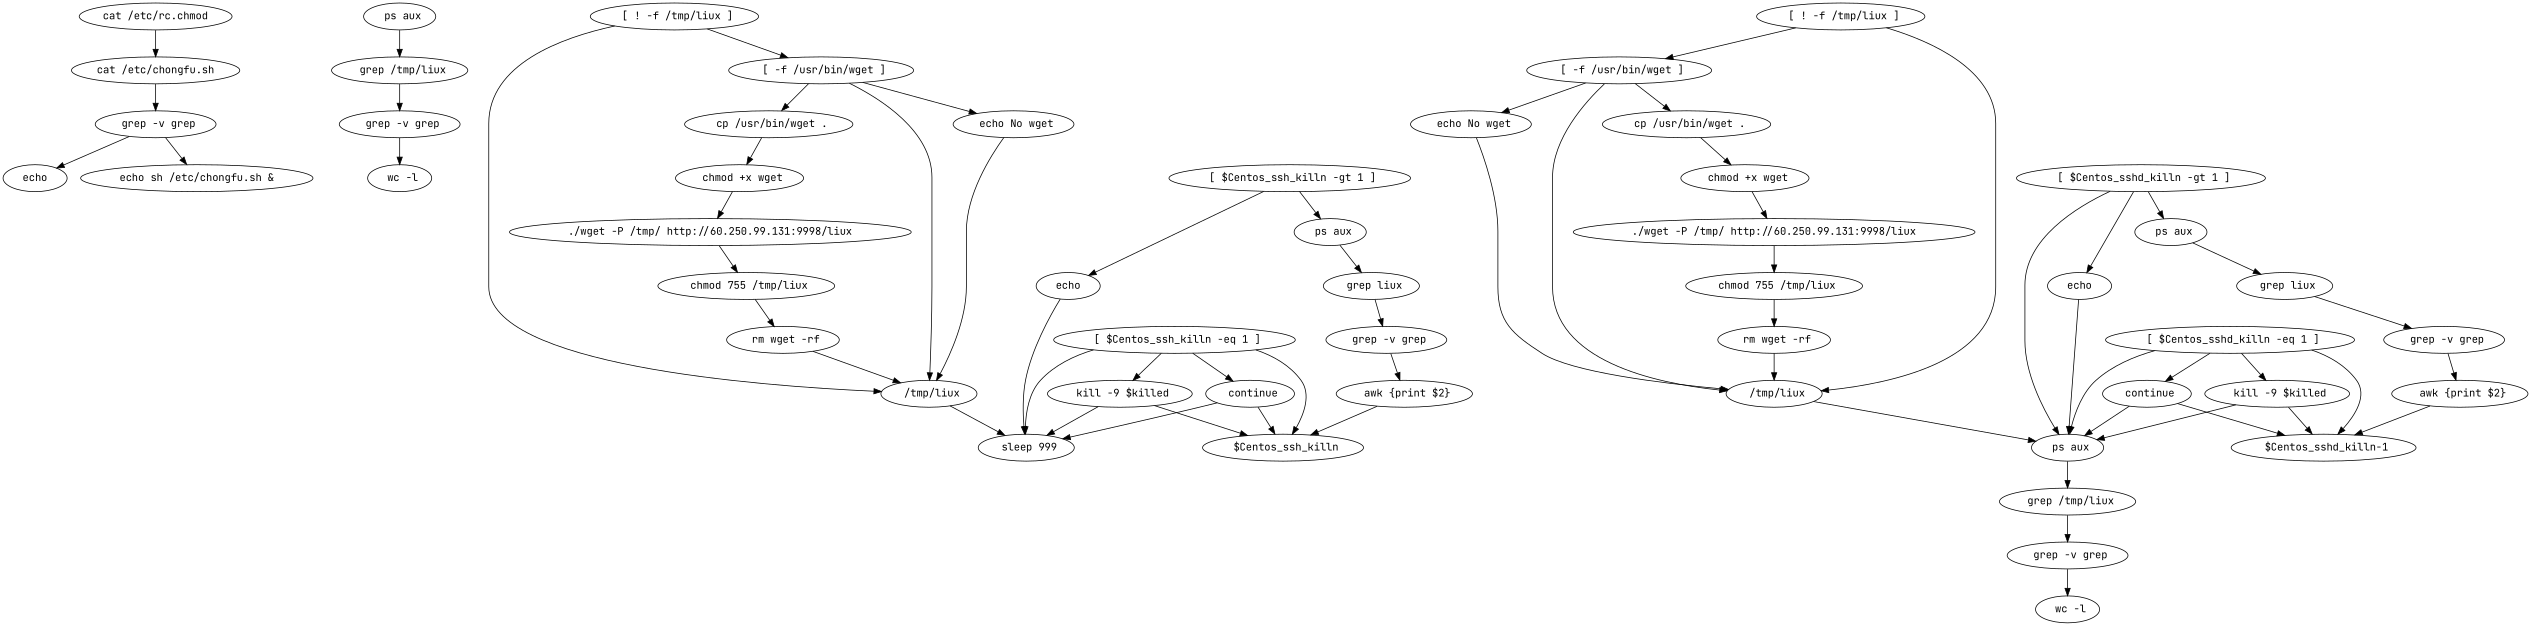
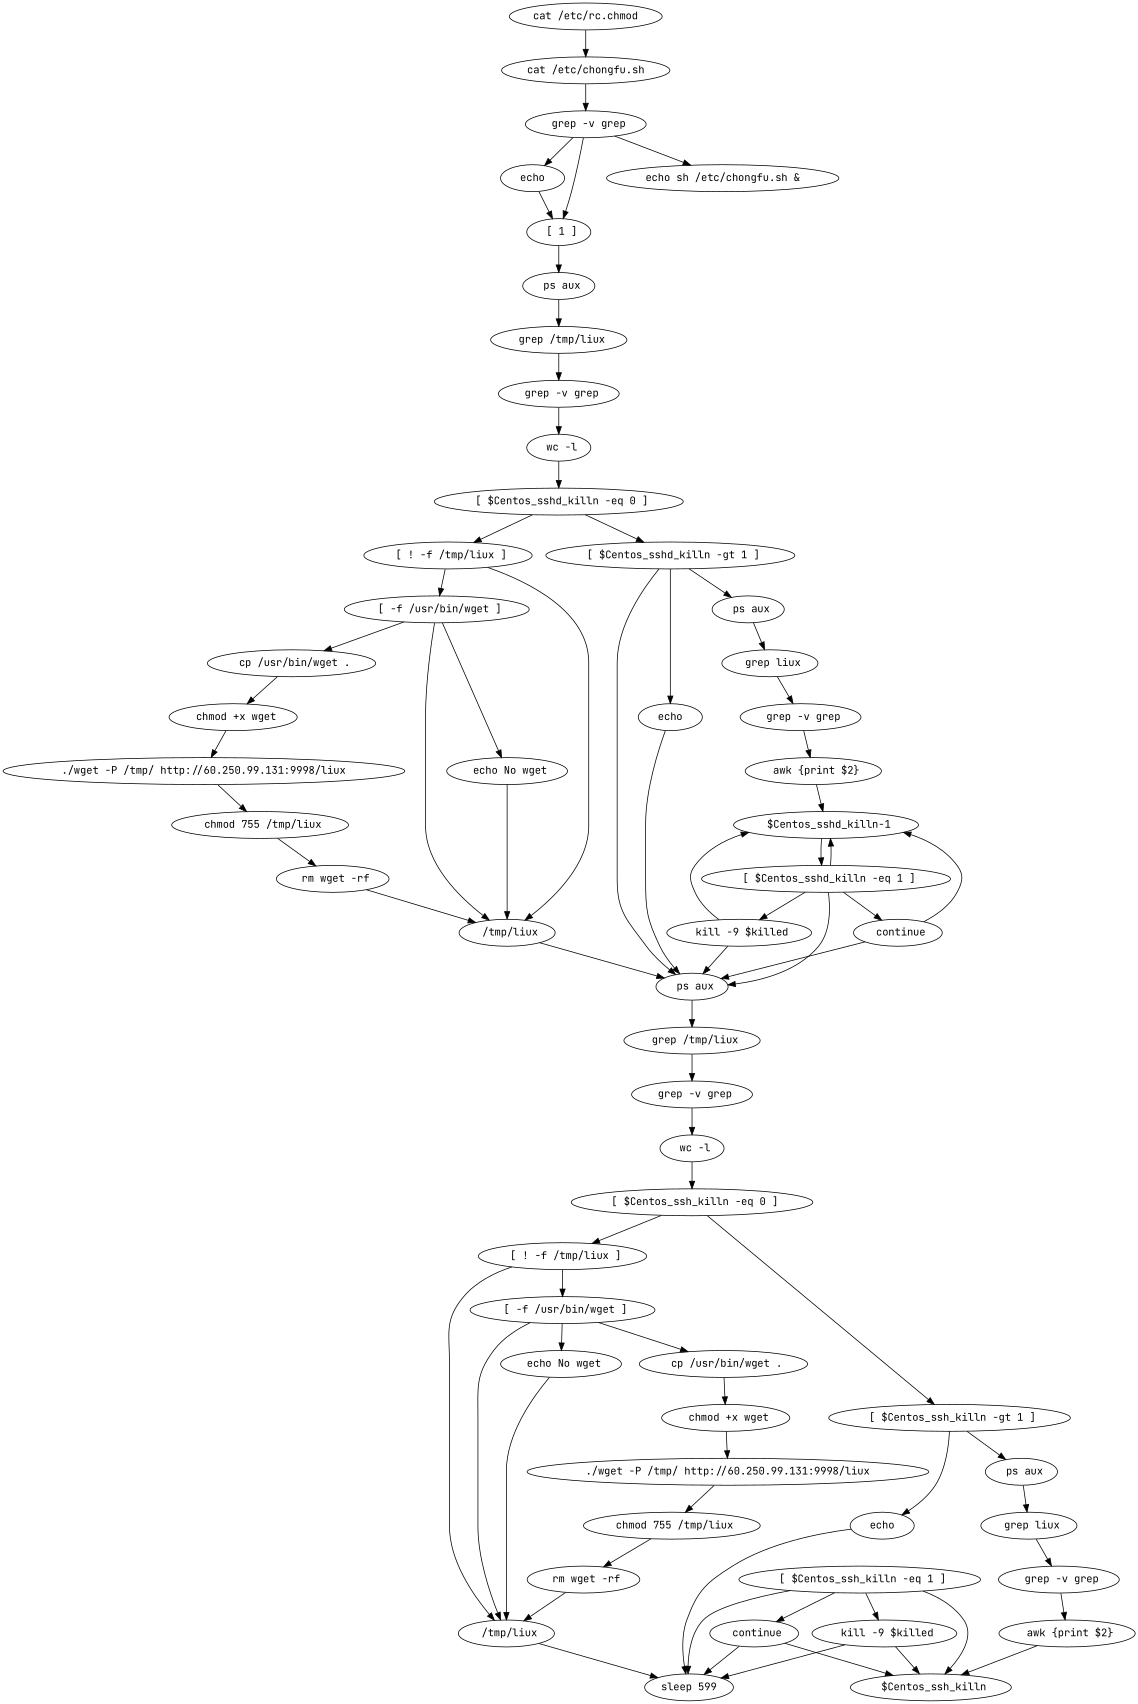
none -> (559, 232)
(1026, 448) -> (689, 1687)
none -> (559, 502)
none -> (821, 848)
none -> (692, 1202)
